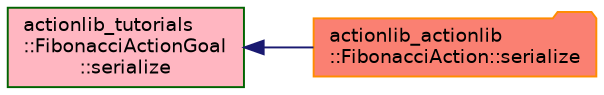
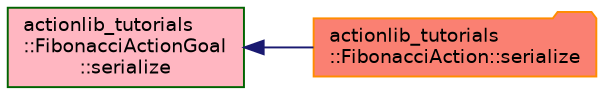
(455, 47) -> (455, 47)
